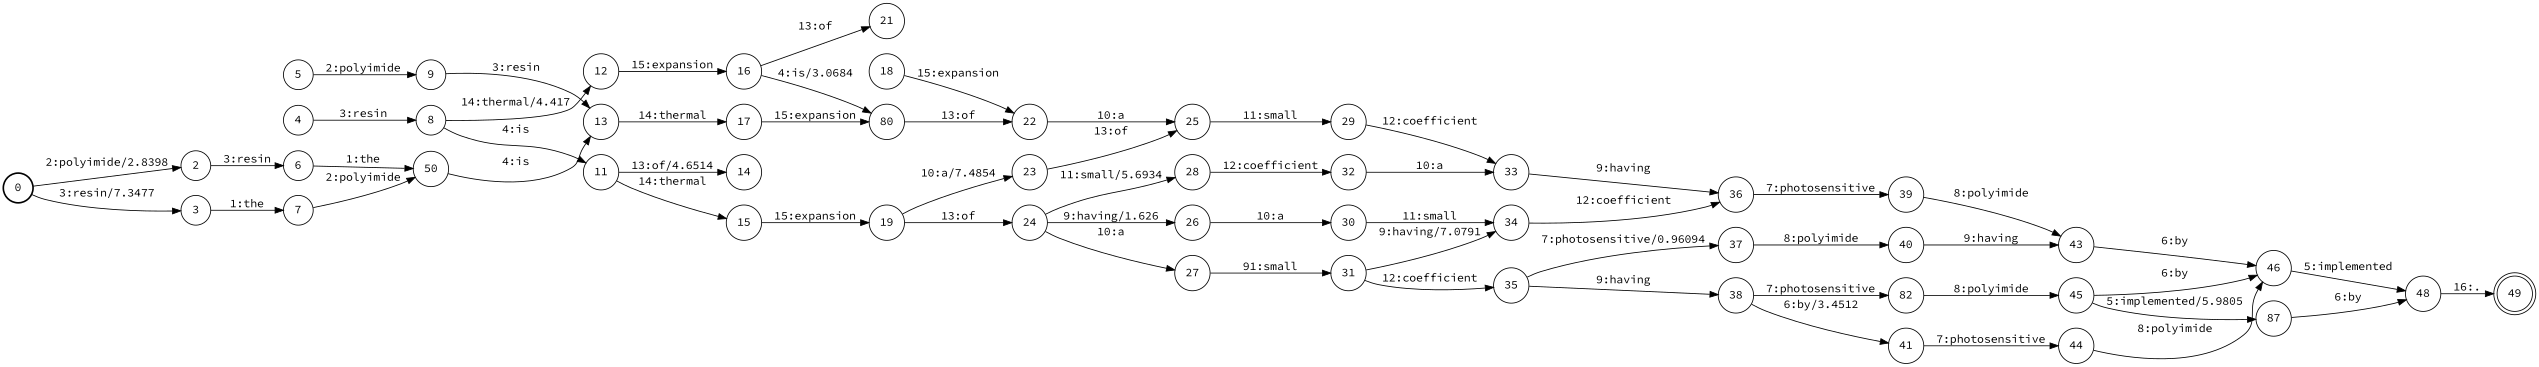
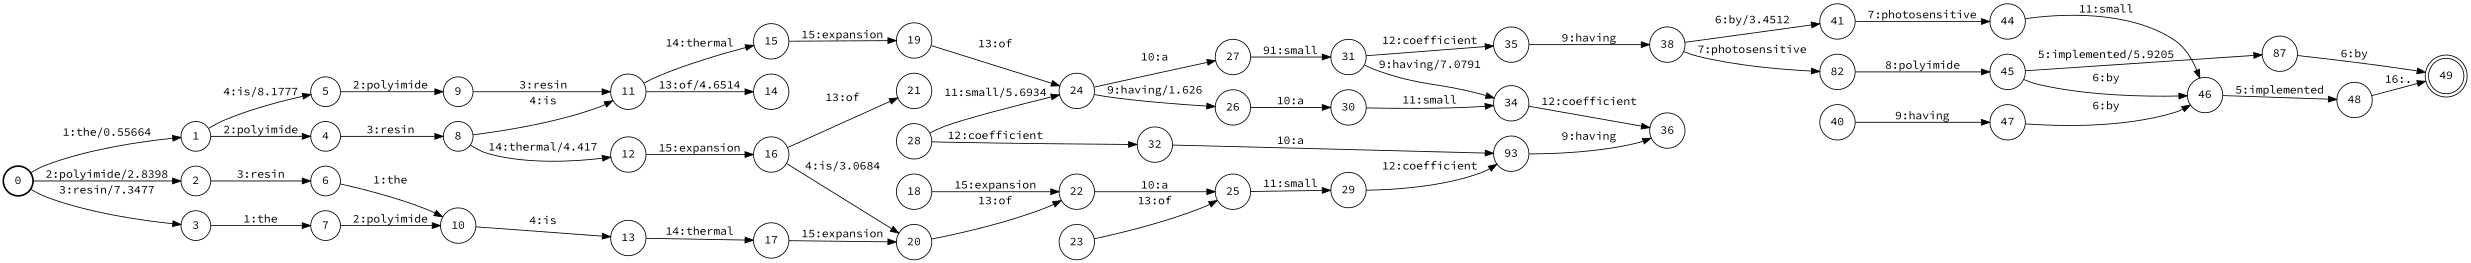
(517, 77) -> (538, 92)
(887, 122) -> (914, 242)
none -> (196, 136)
(431, 169) -> (458, 226)
(1511, 172) -> (1511, 154)
(952, 194) -> none
(1105, 194) -> (990, 113)
(1906, 195) -> none
(1736, 245) -> none
(2076, 245) -> (2008, 122)
(2175, 302) -> (2106, 55)
(2345, 312) -> (2357, 63)
(2175, 329) -> (2106, 10)
